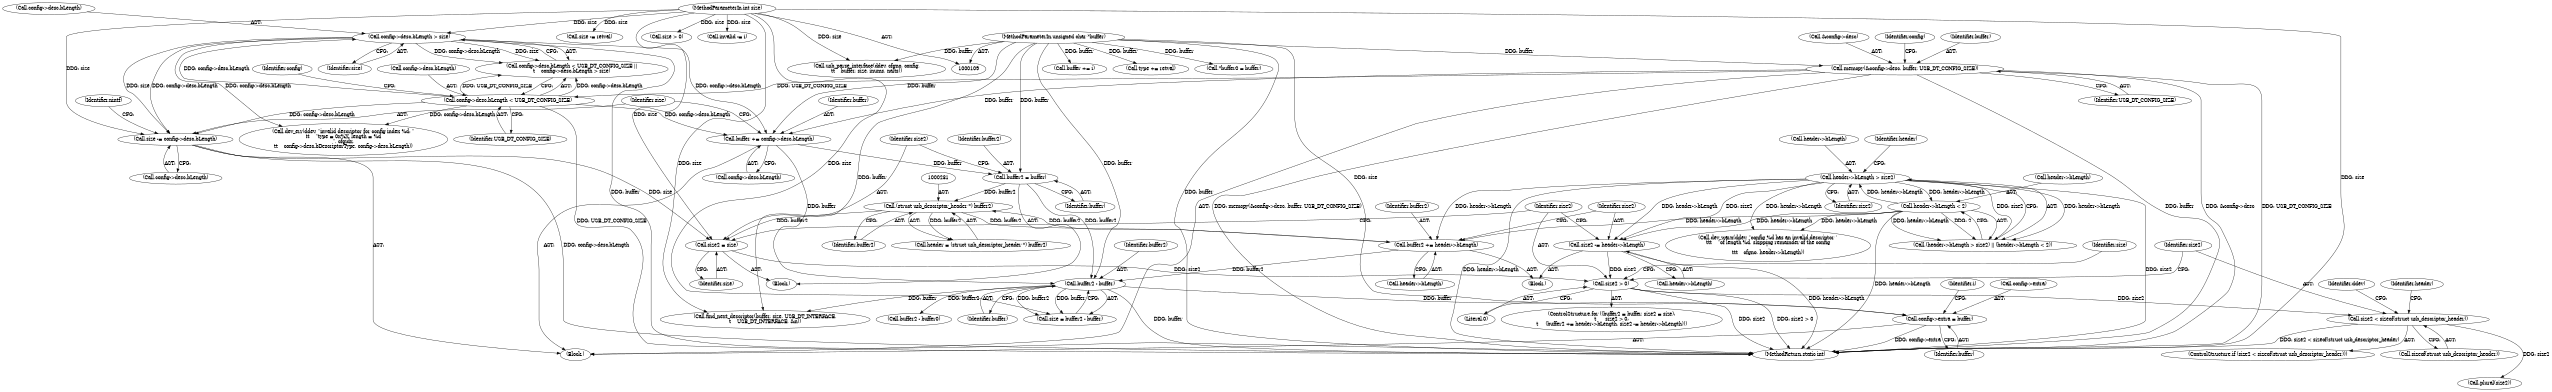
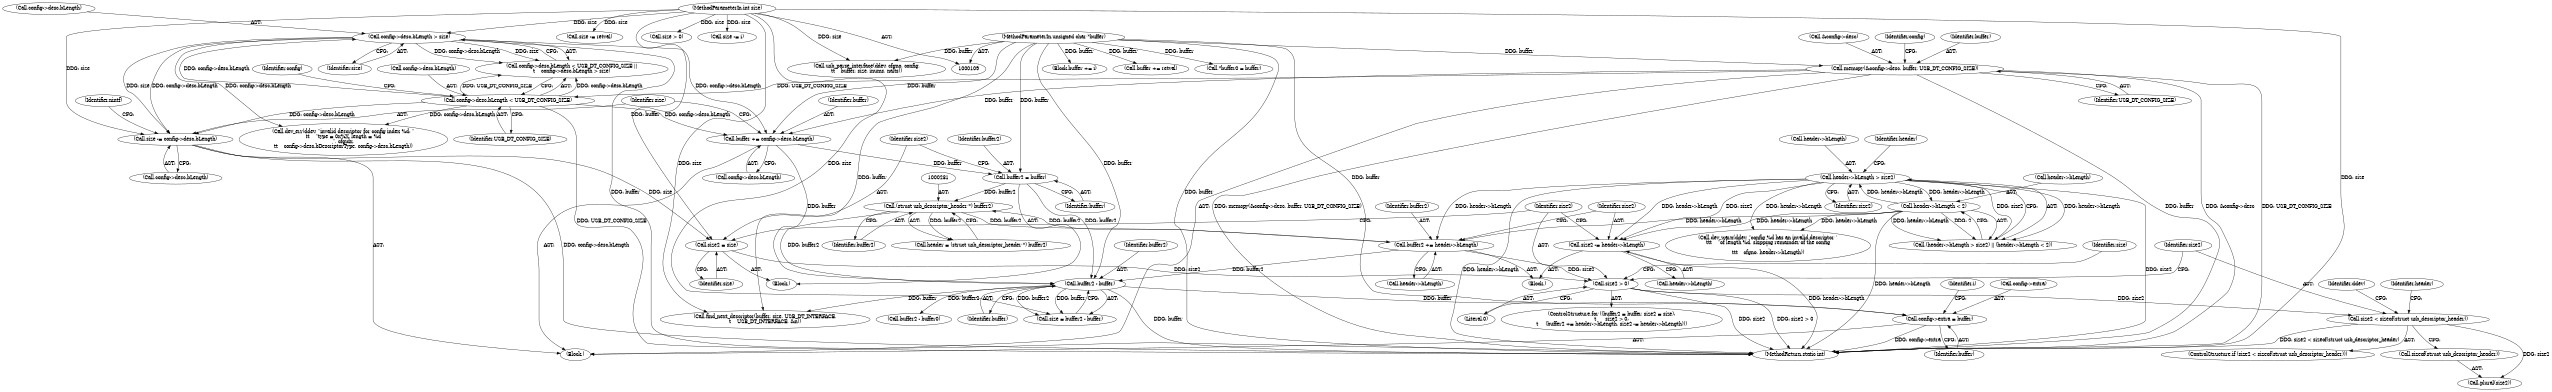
(727, 37) -> (727, 37)
(1075, 69) -> (1075, 69)
(1151, 69) -> (1151, 69)
(645, 115) -> (645, 115)
(1366, 178) -> (1366, 178)
(788, 217) -> (844, 275)
(973, 221) -> (973, 221)
(1609, 263) -> (1528, 262)
(2440, 335) -> (2468, 368)
